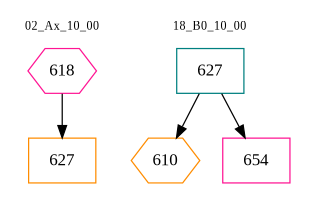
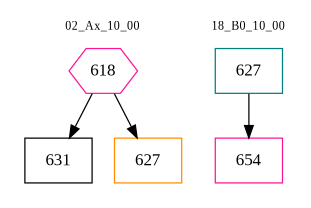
none -> (58, 161)
(166, 161) -> none
